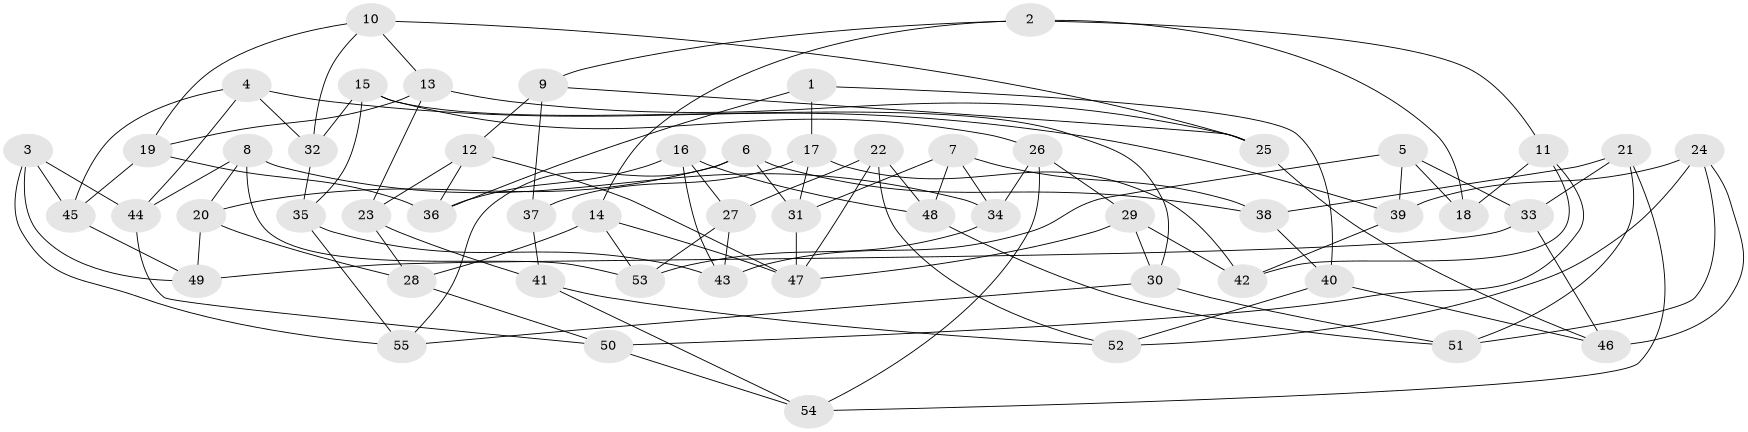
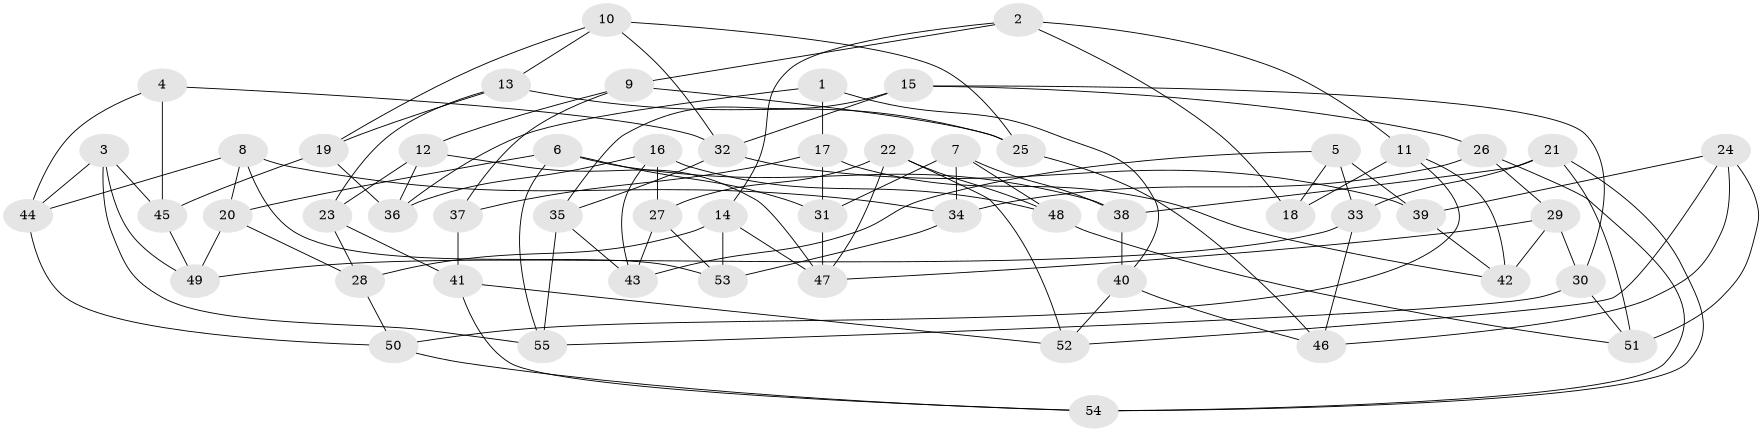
(995, 125) -> (1125, 171)
